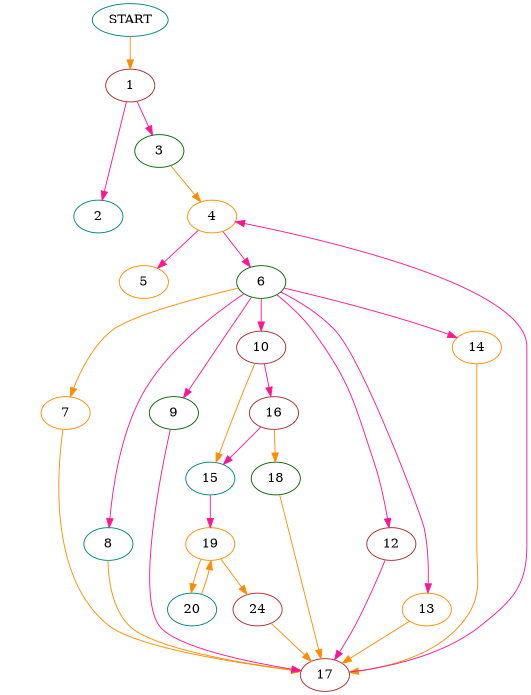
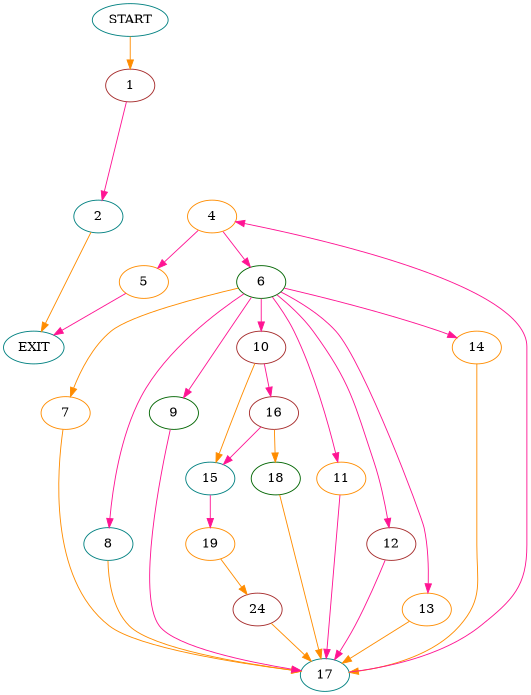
(159, 151) -> none
none -> (34, 348)
none -> (341, 479)
(192, 610) -> none
(325, 675) -> (325, 675)
